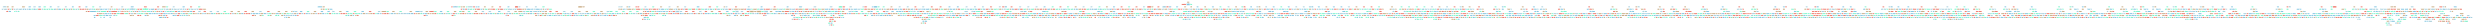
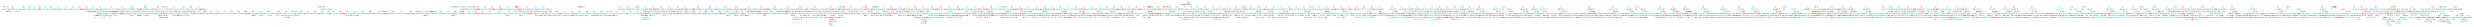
(638, 9) -> (638, 9)
